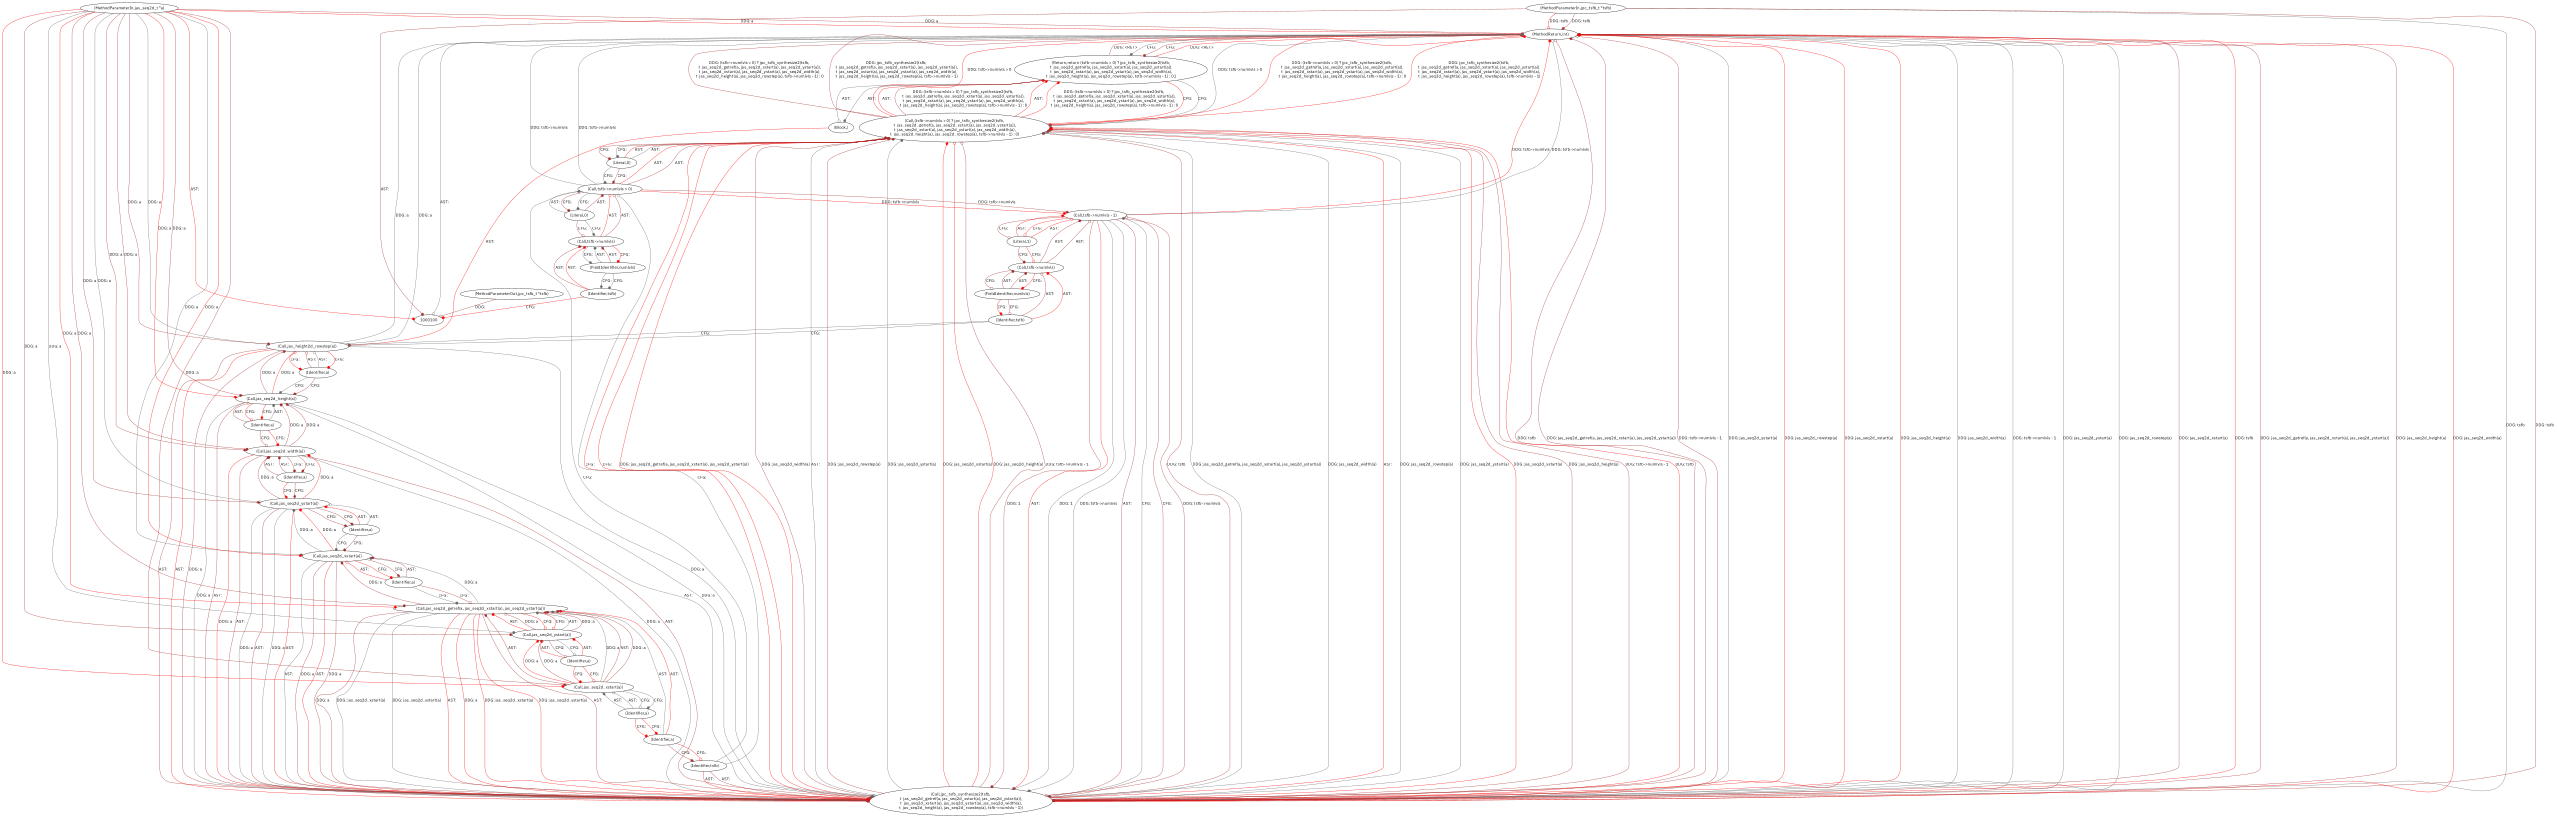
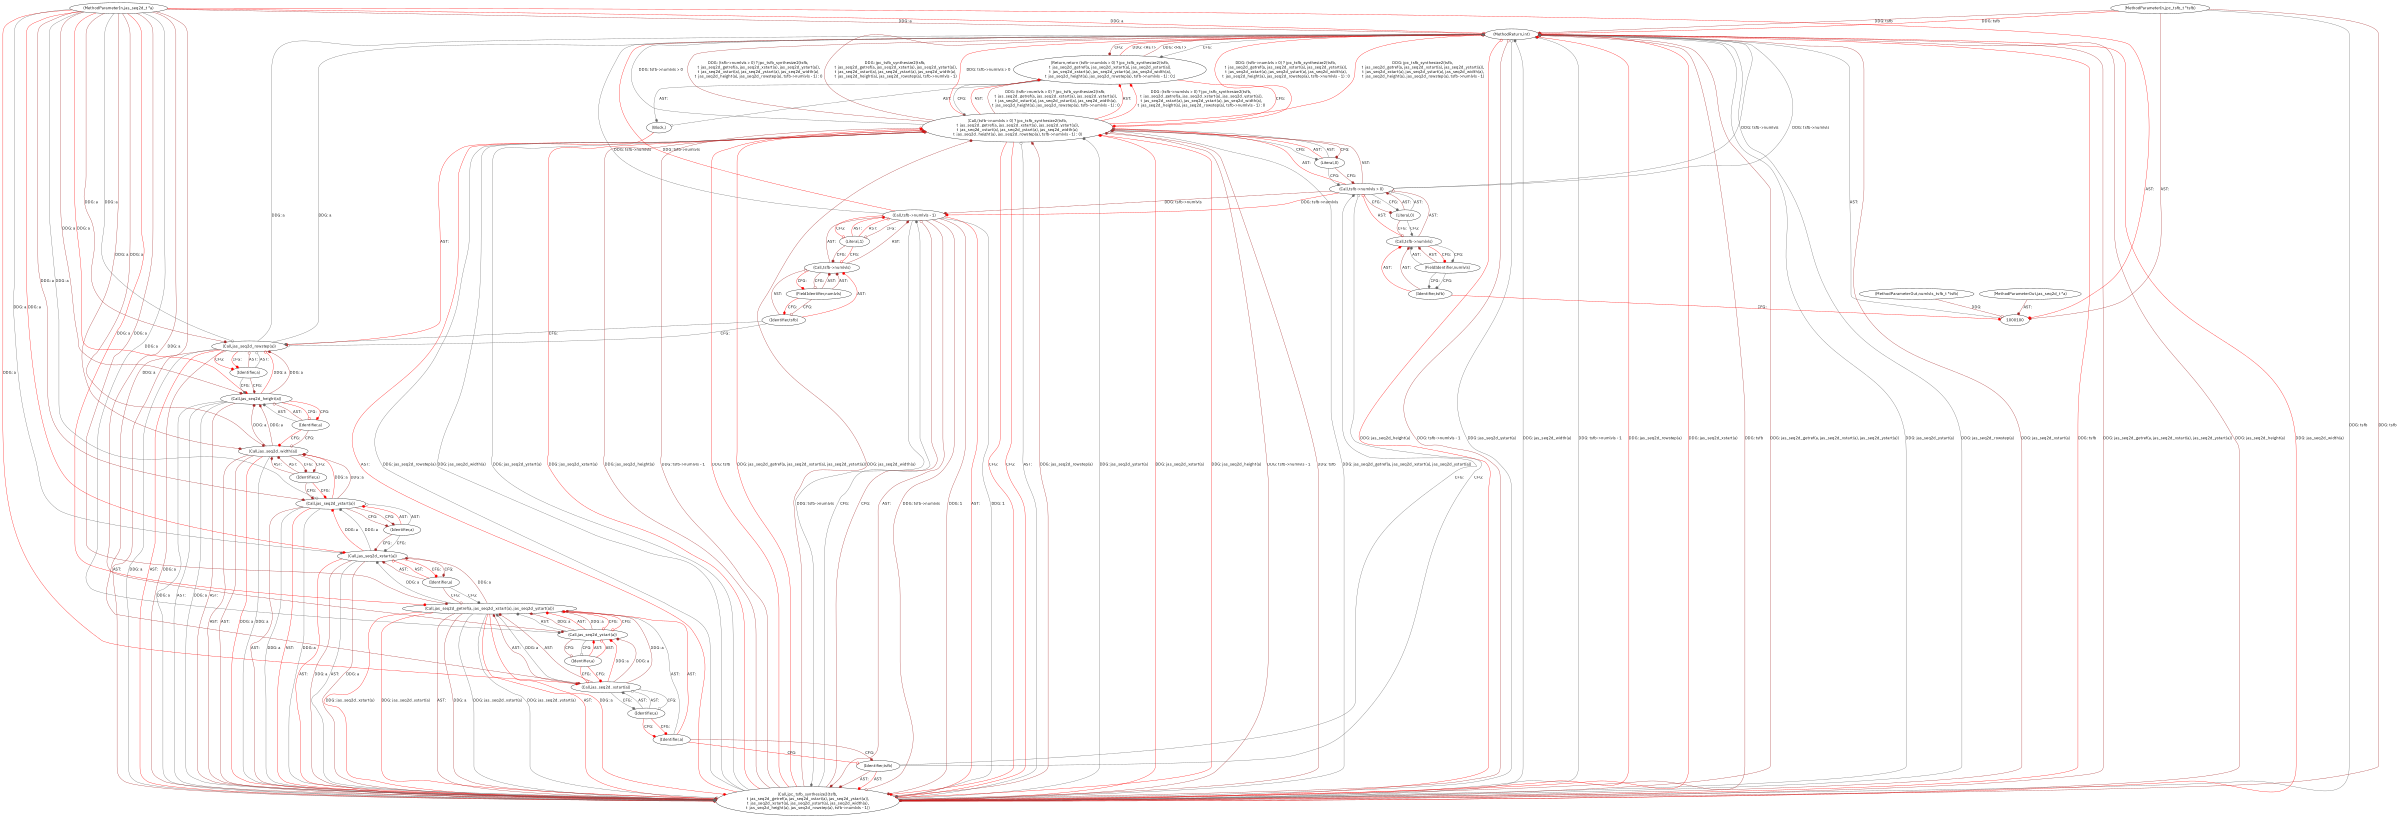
(512, 294) -> (1917, 294)
none -> (2030, 294)
(307, 346) -> (249, 346)
